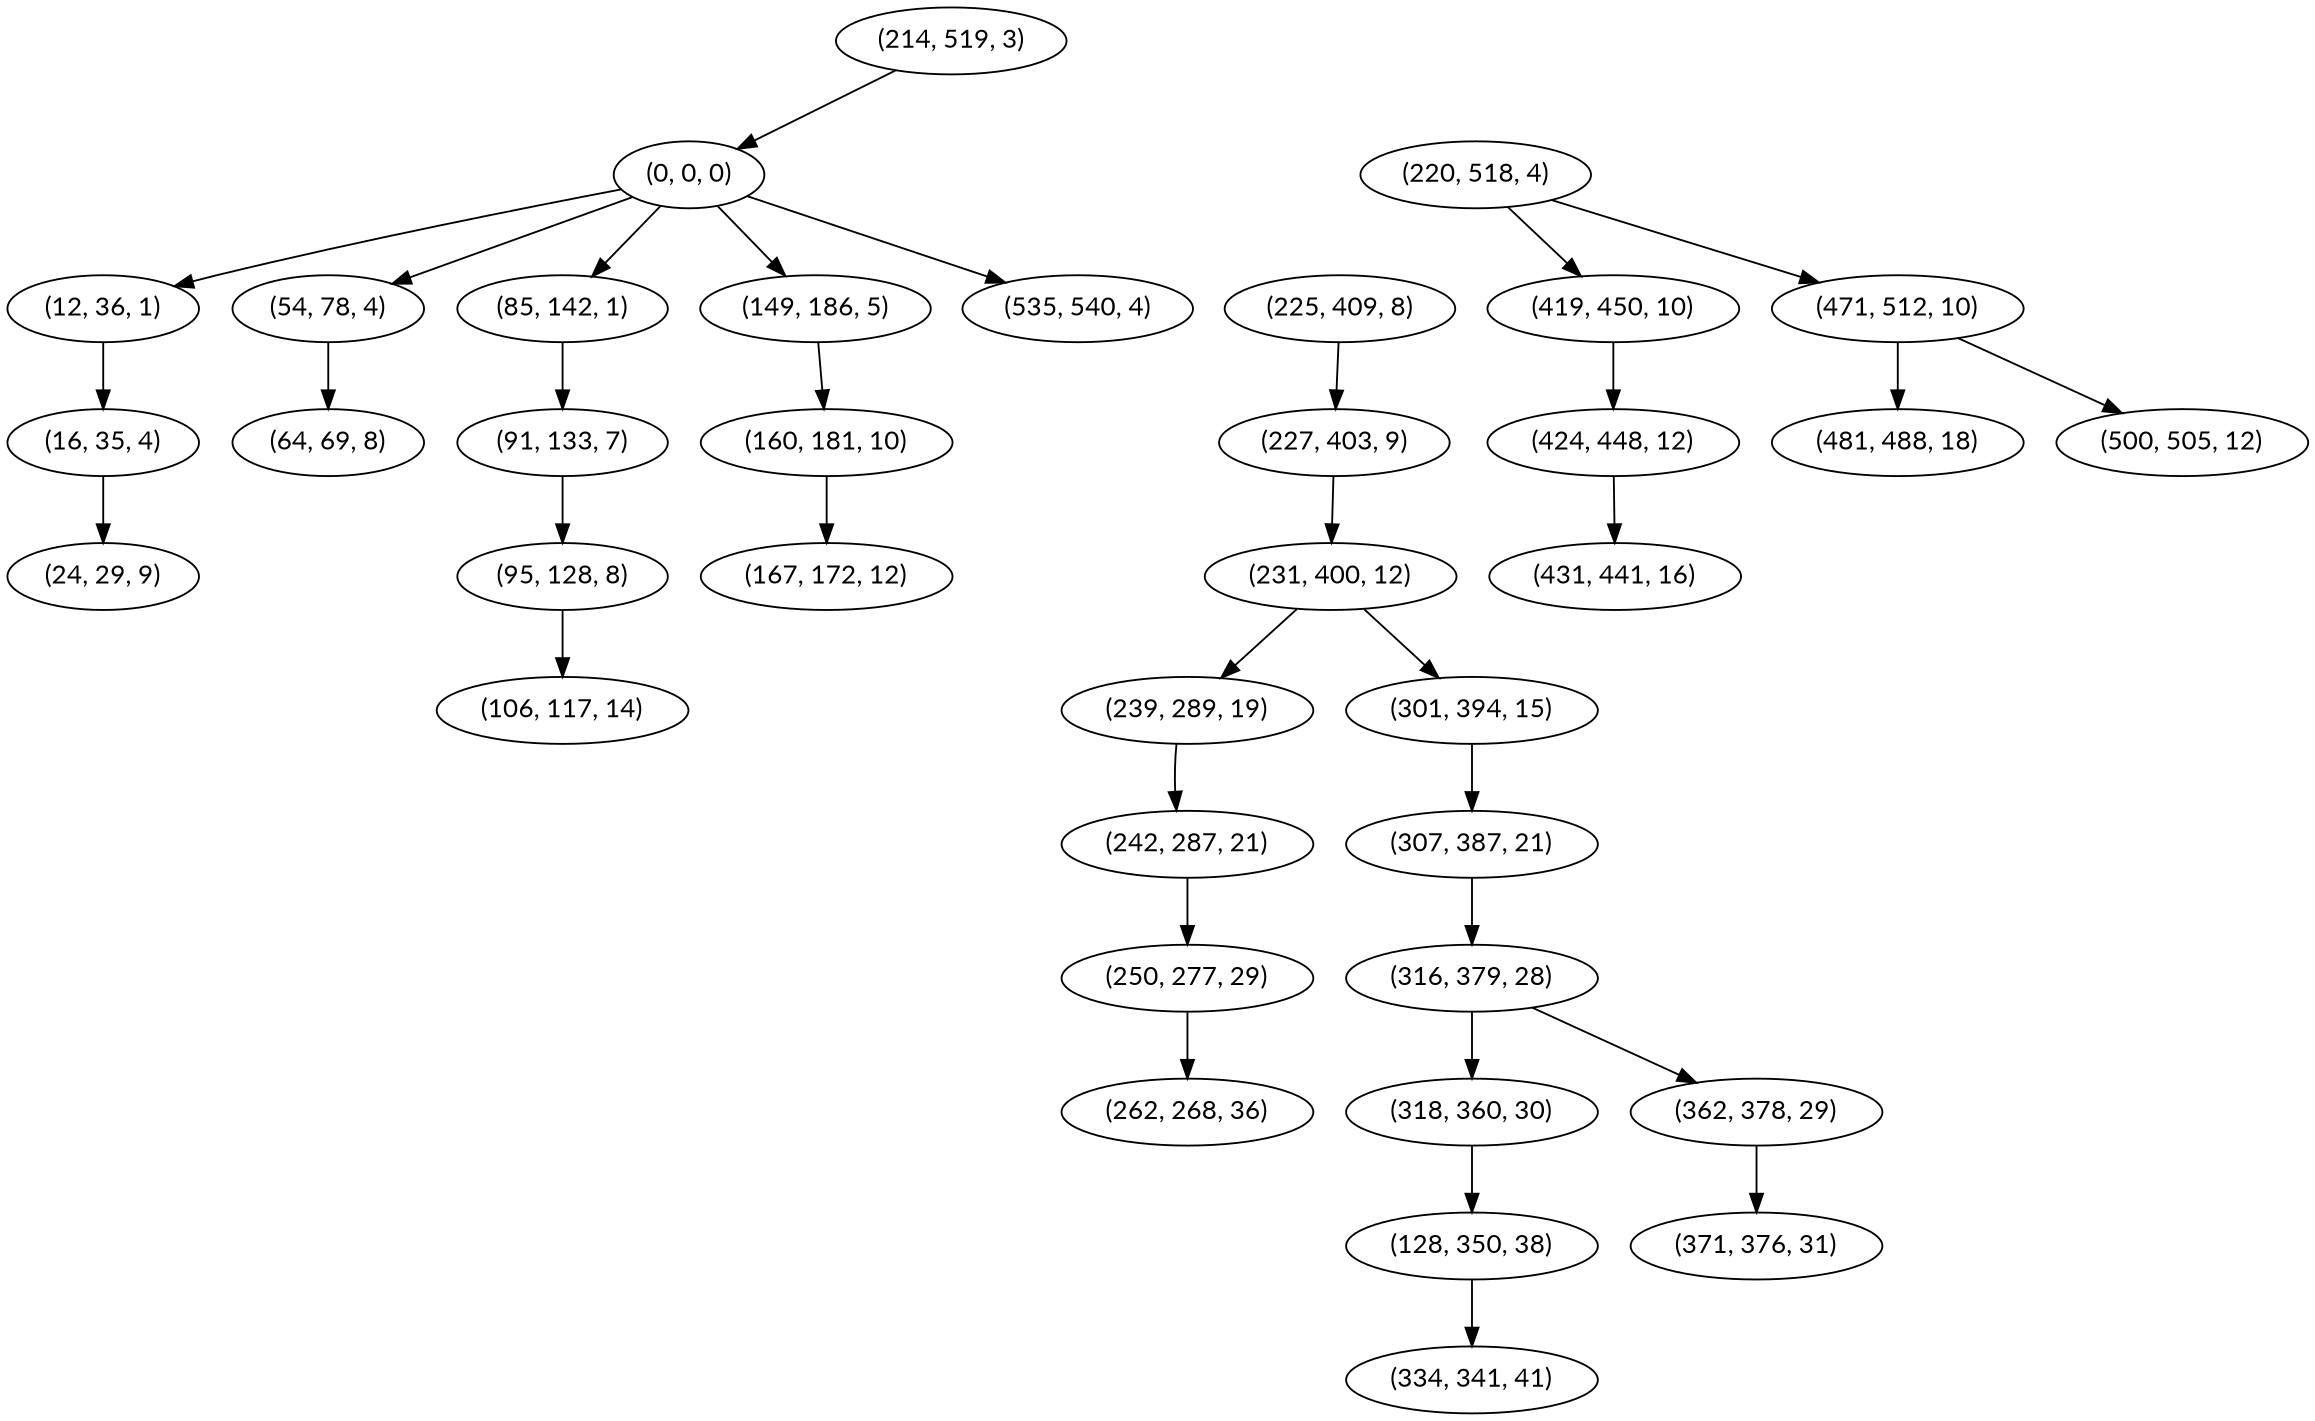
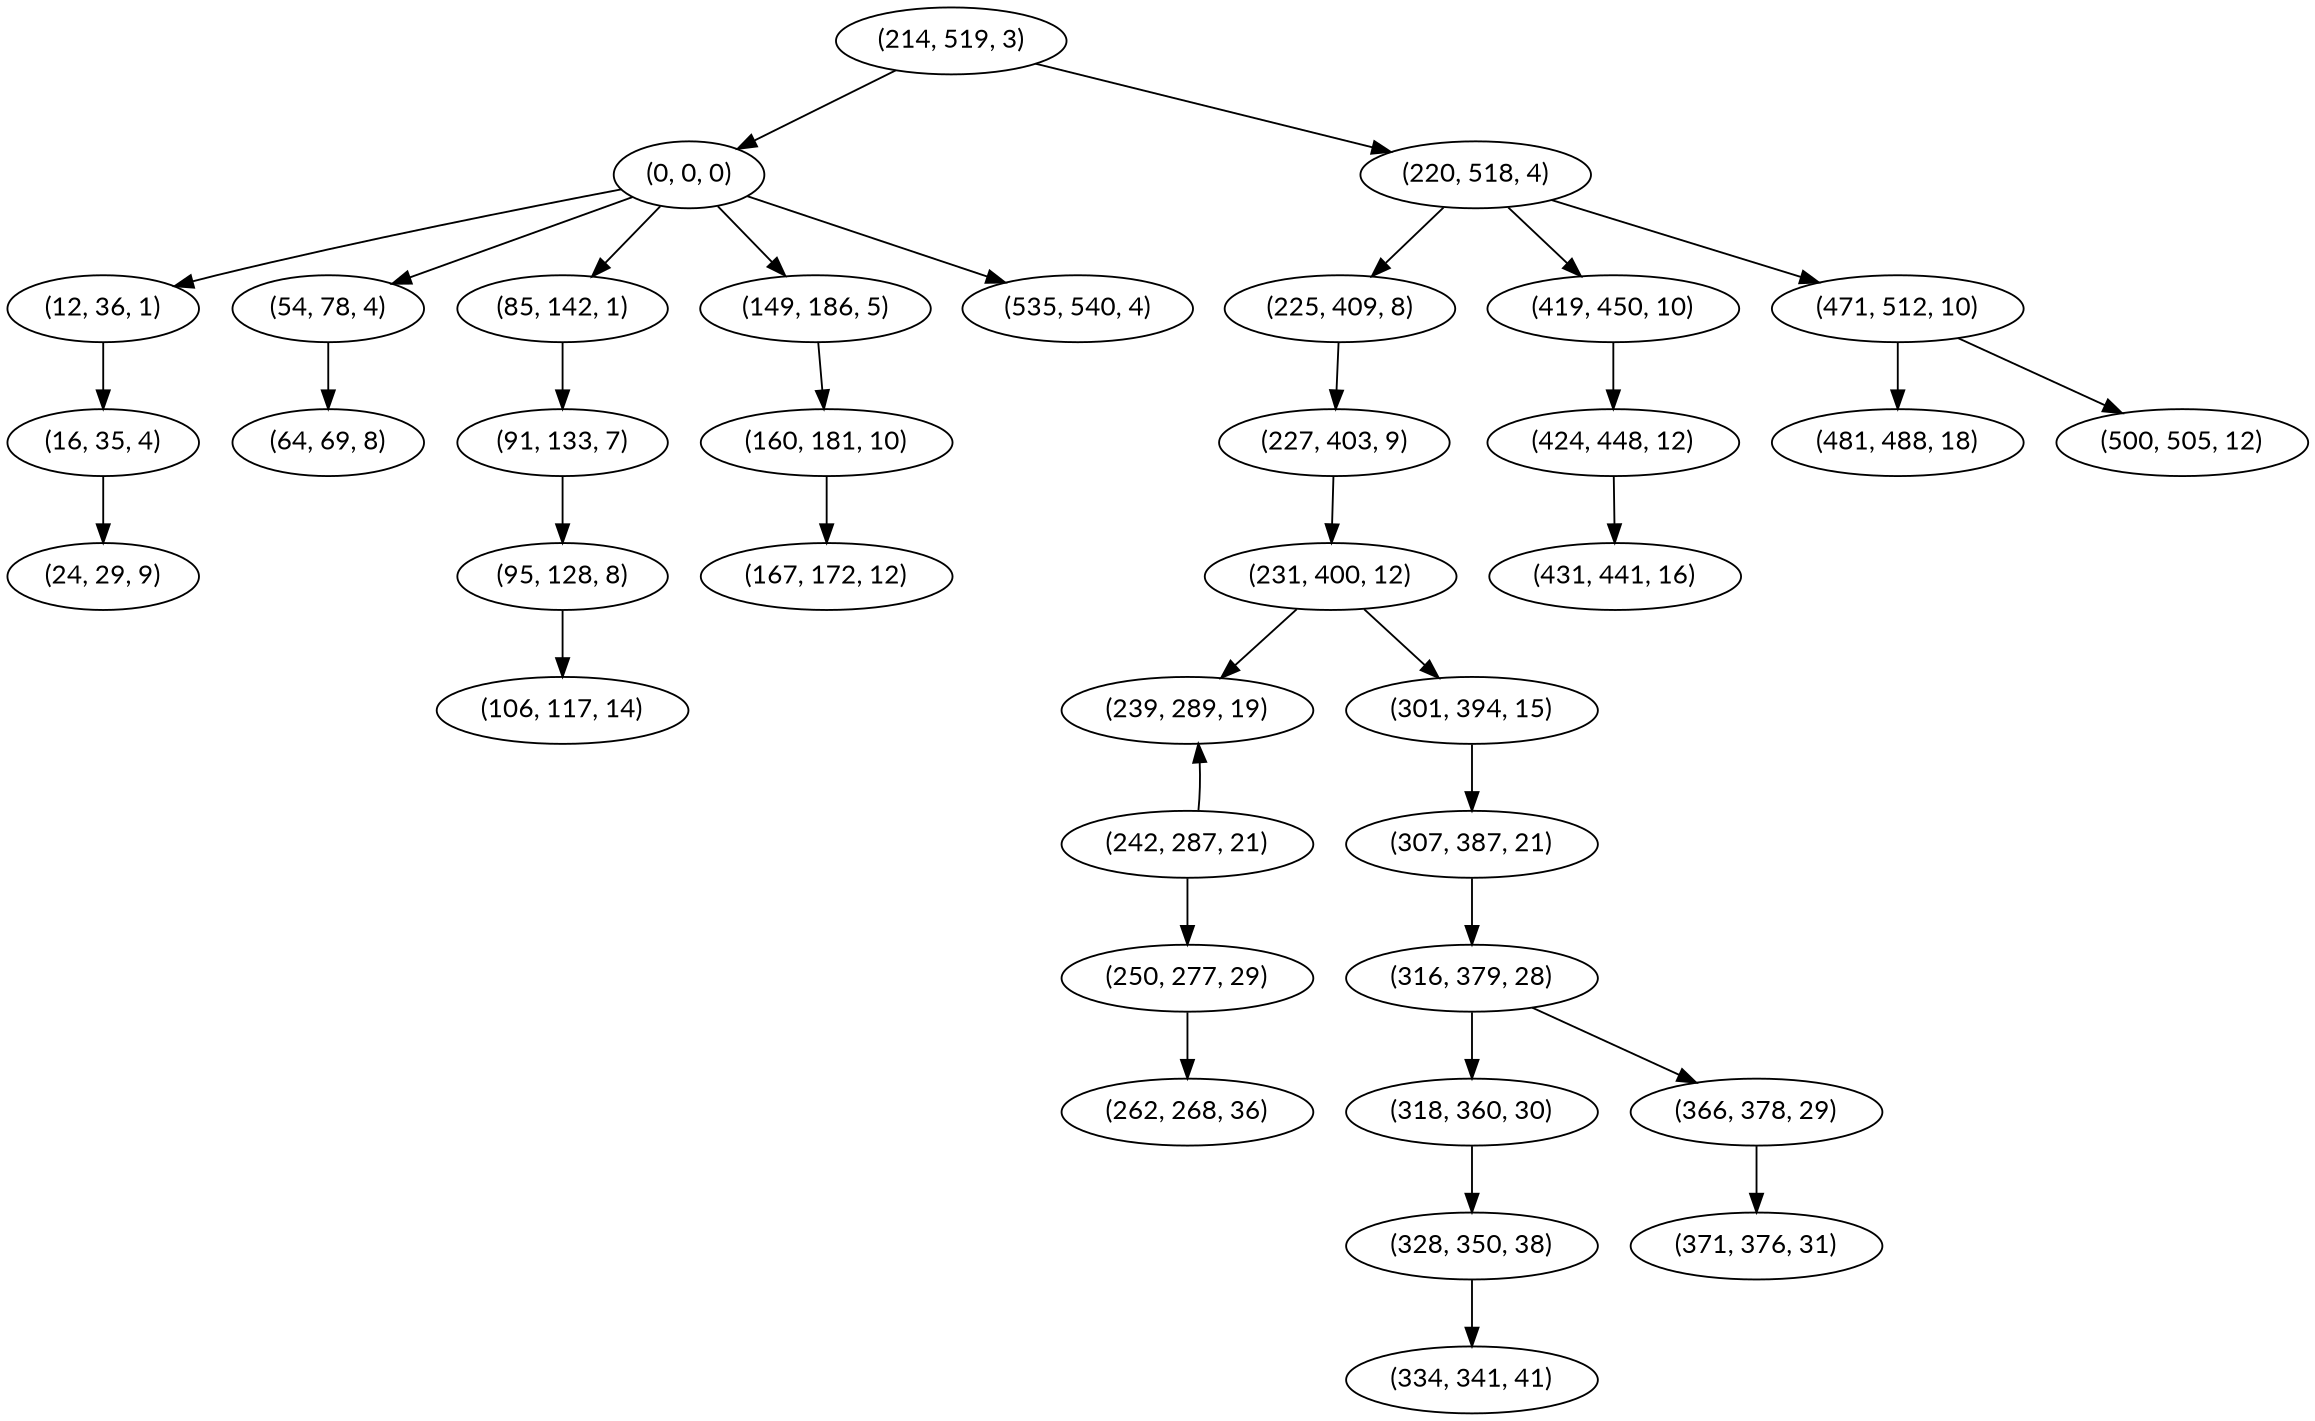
none -> (1204, 105)
none -> (1415, 235)
(1175, 768) -> (1200, 786)
(1757, 1112) -> (1757, 1112)
(1472, 1246) -> (1472, 1246)
